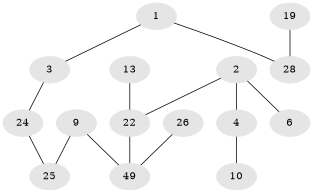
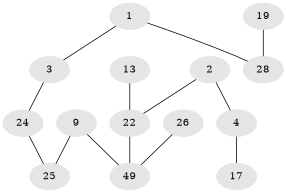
(290, 123) -> none
(237, 177) -> (237, 177)
